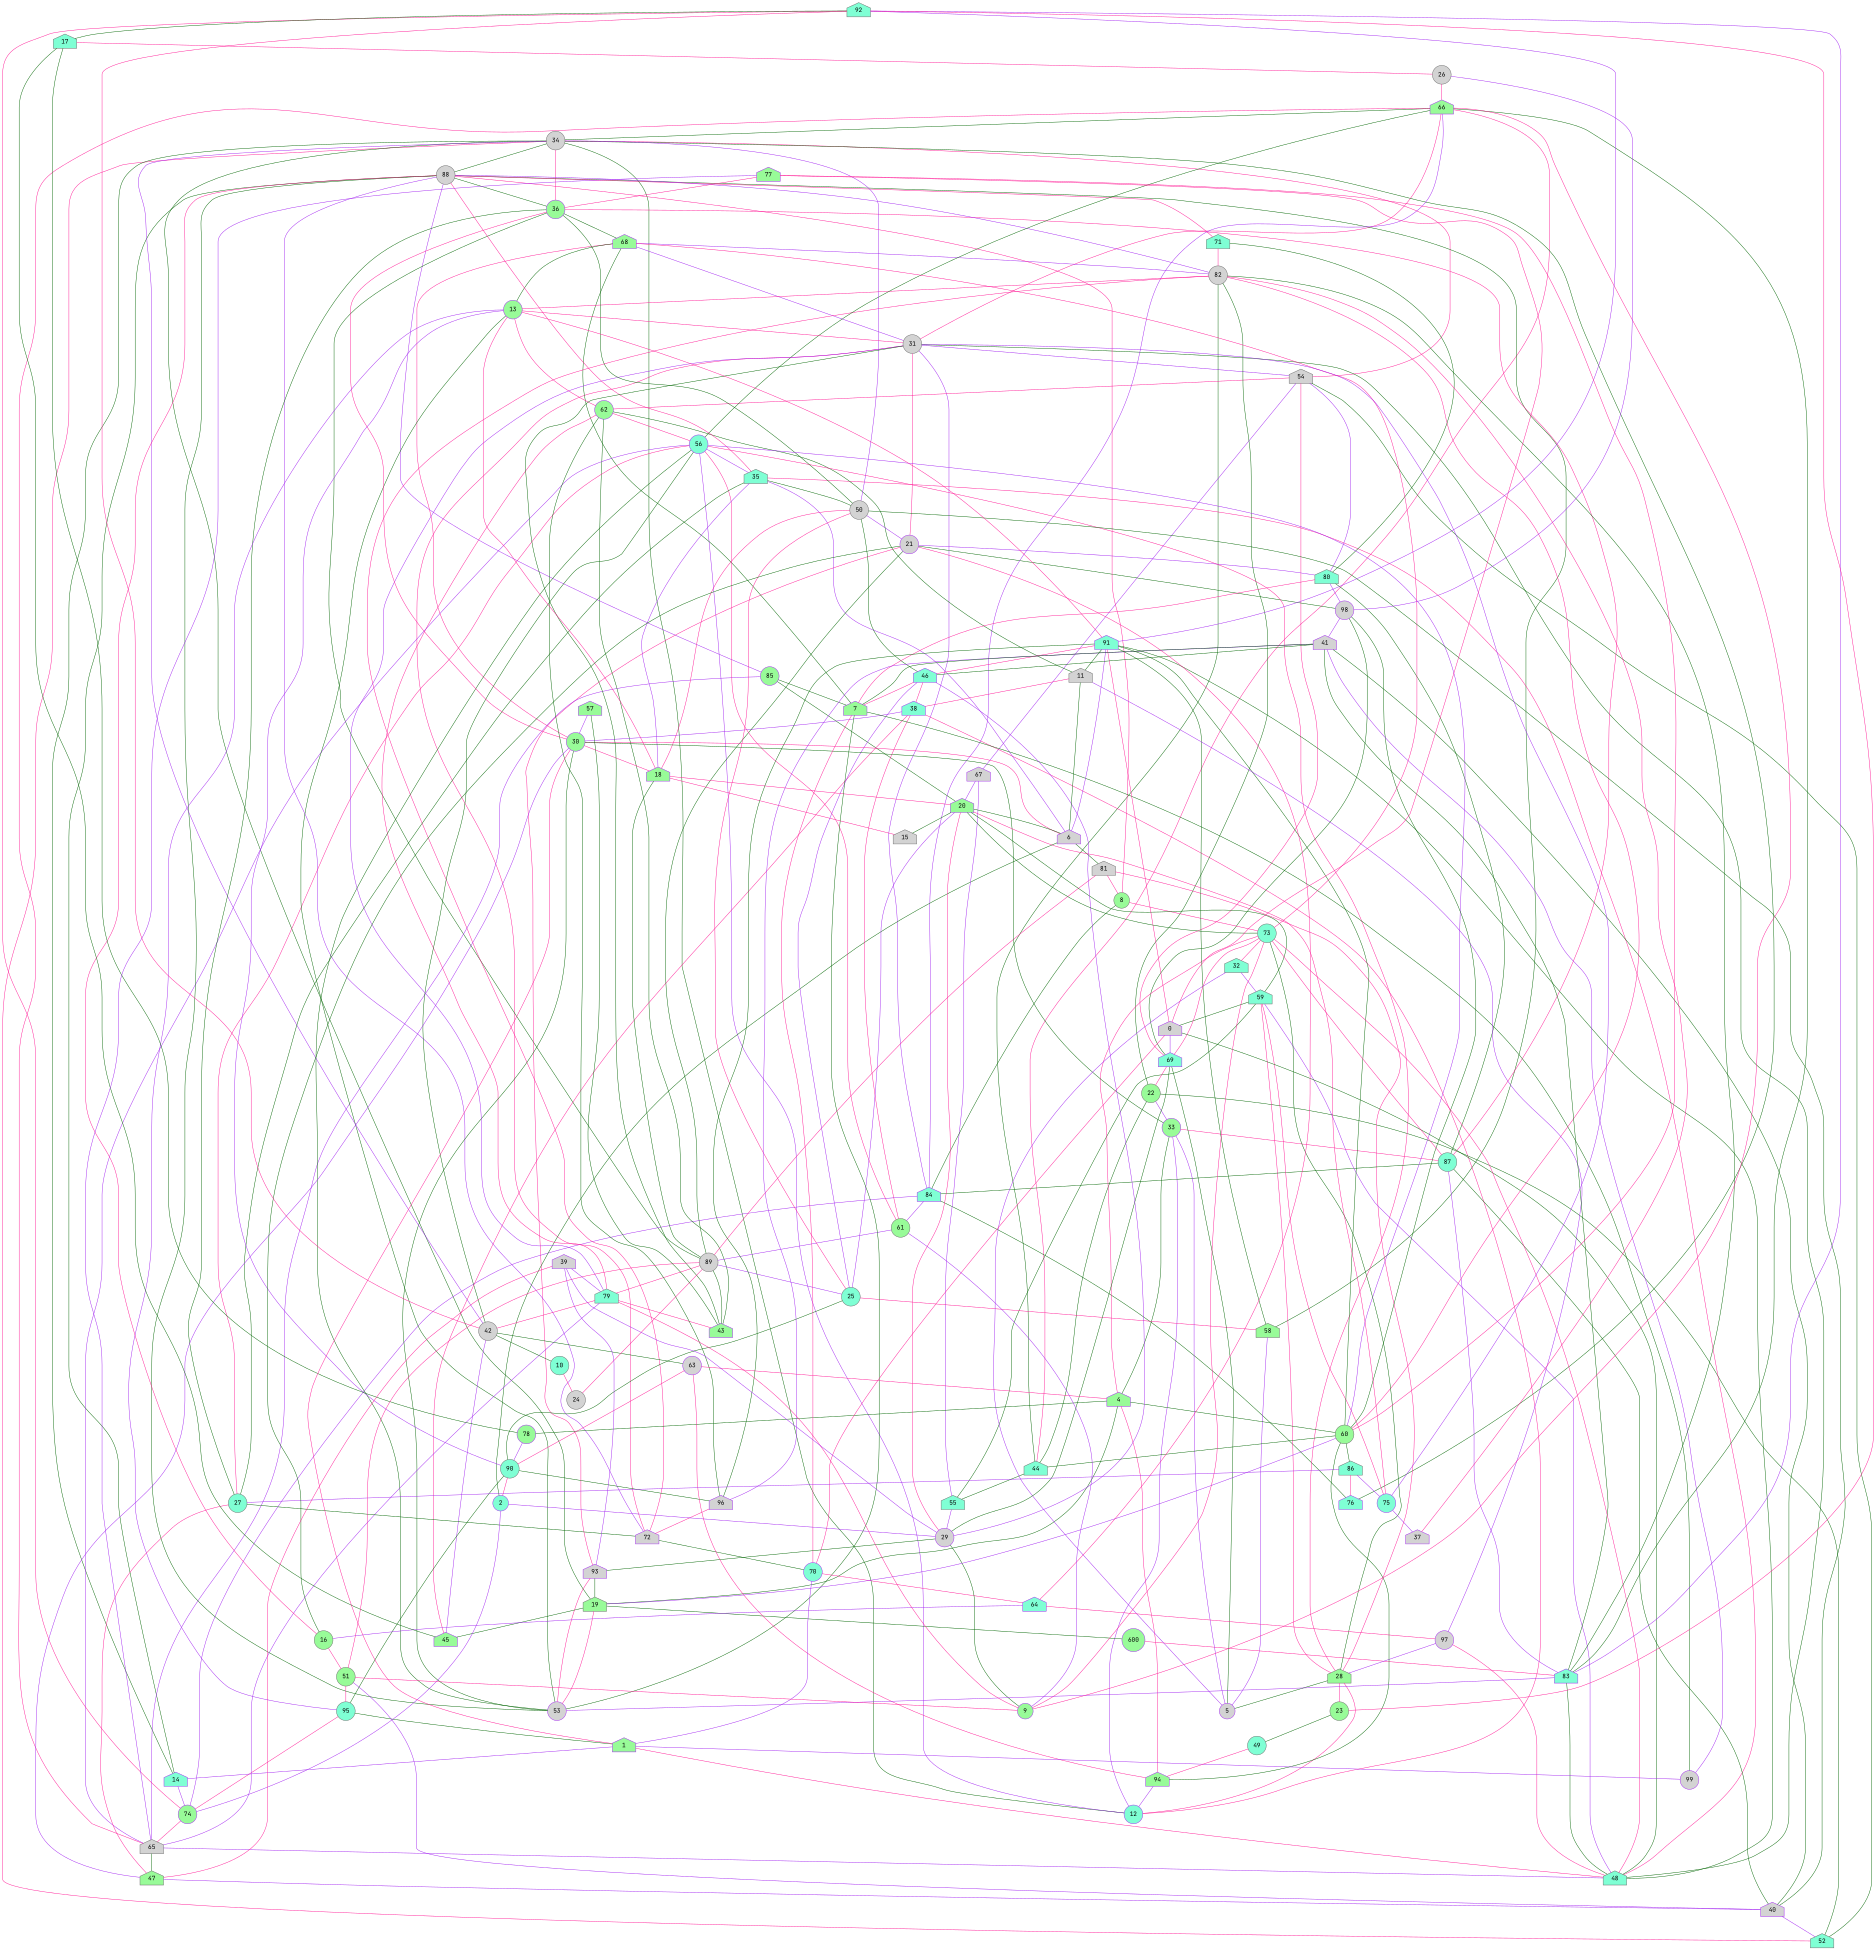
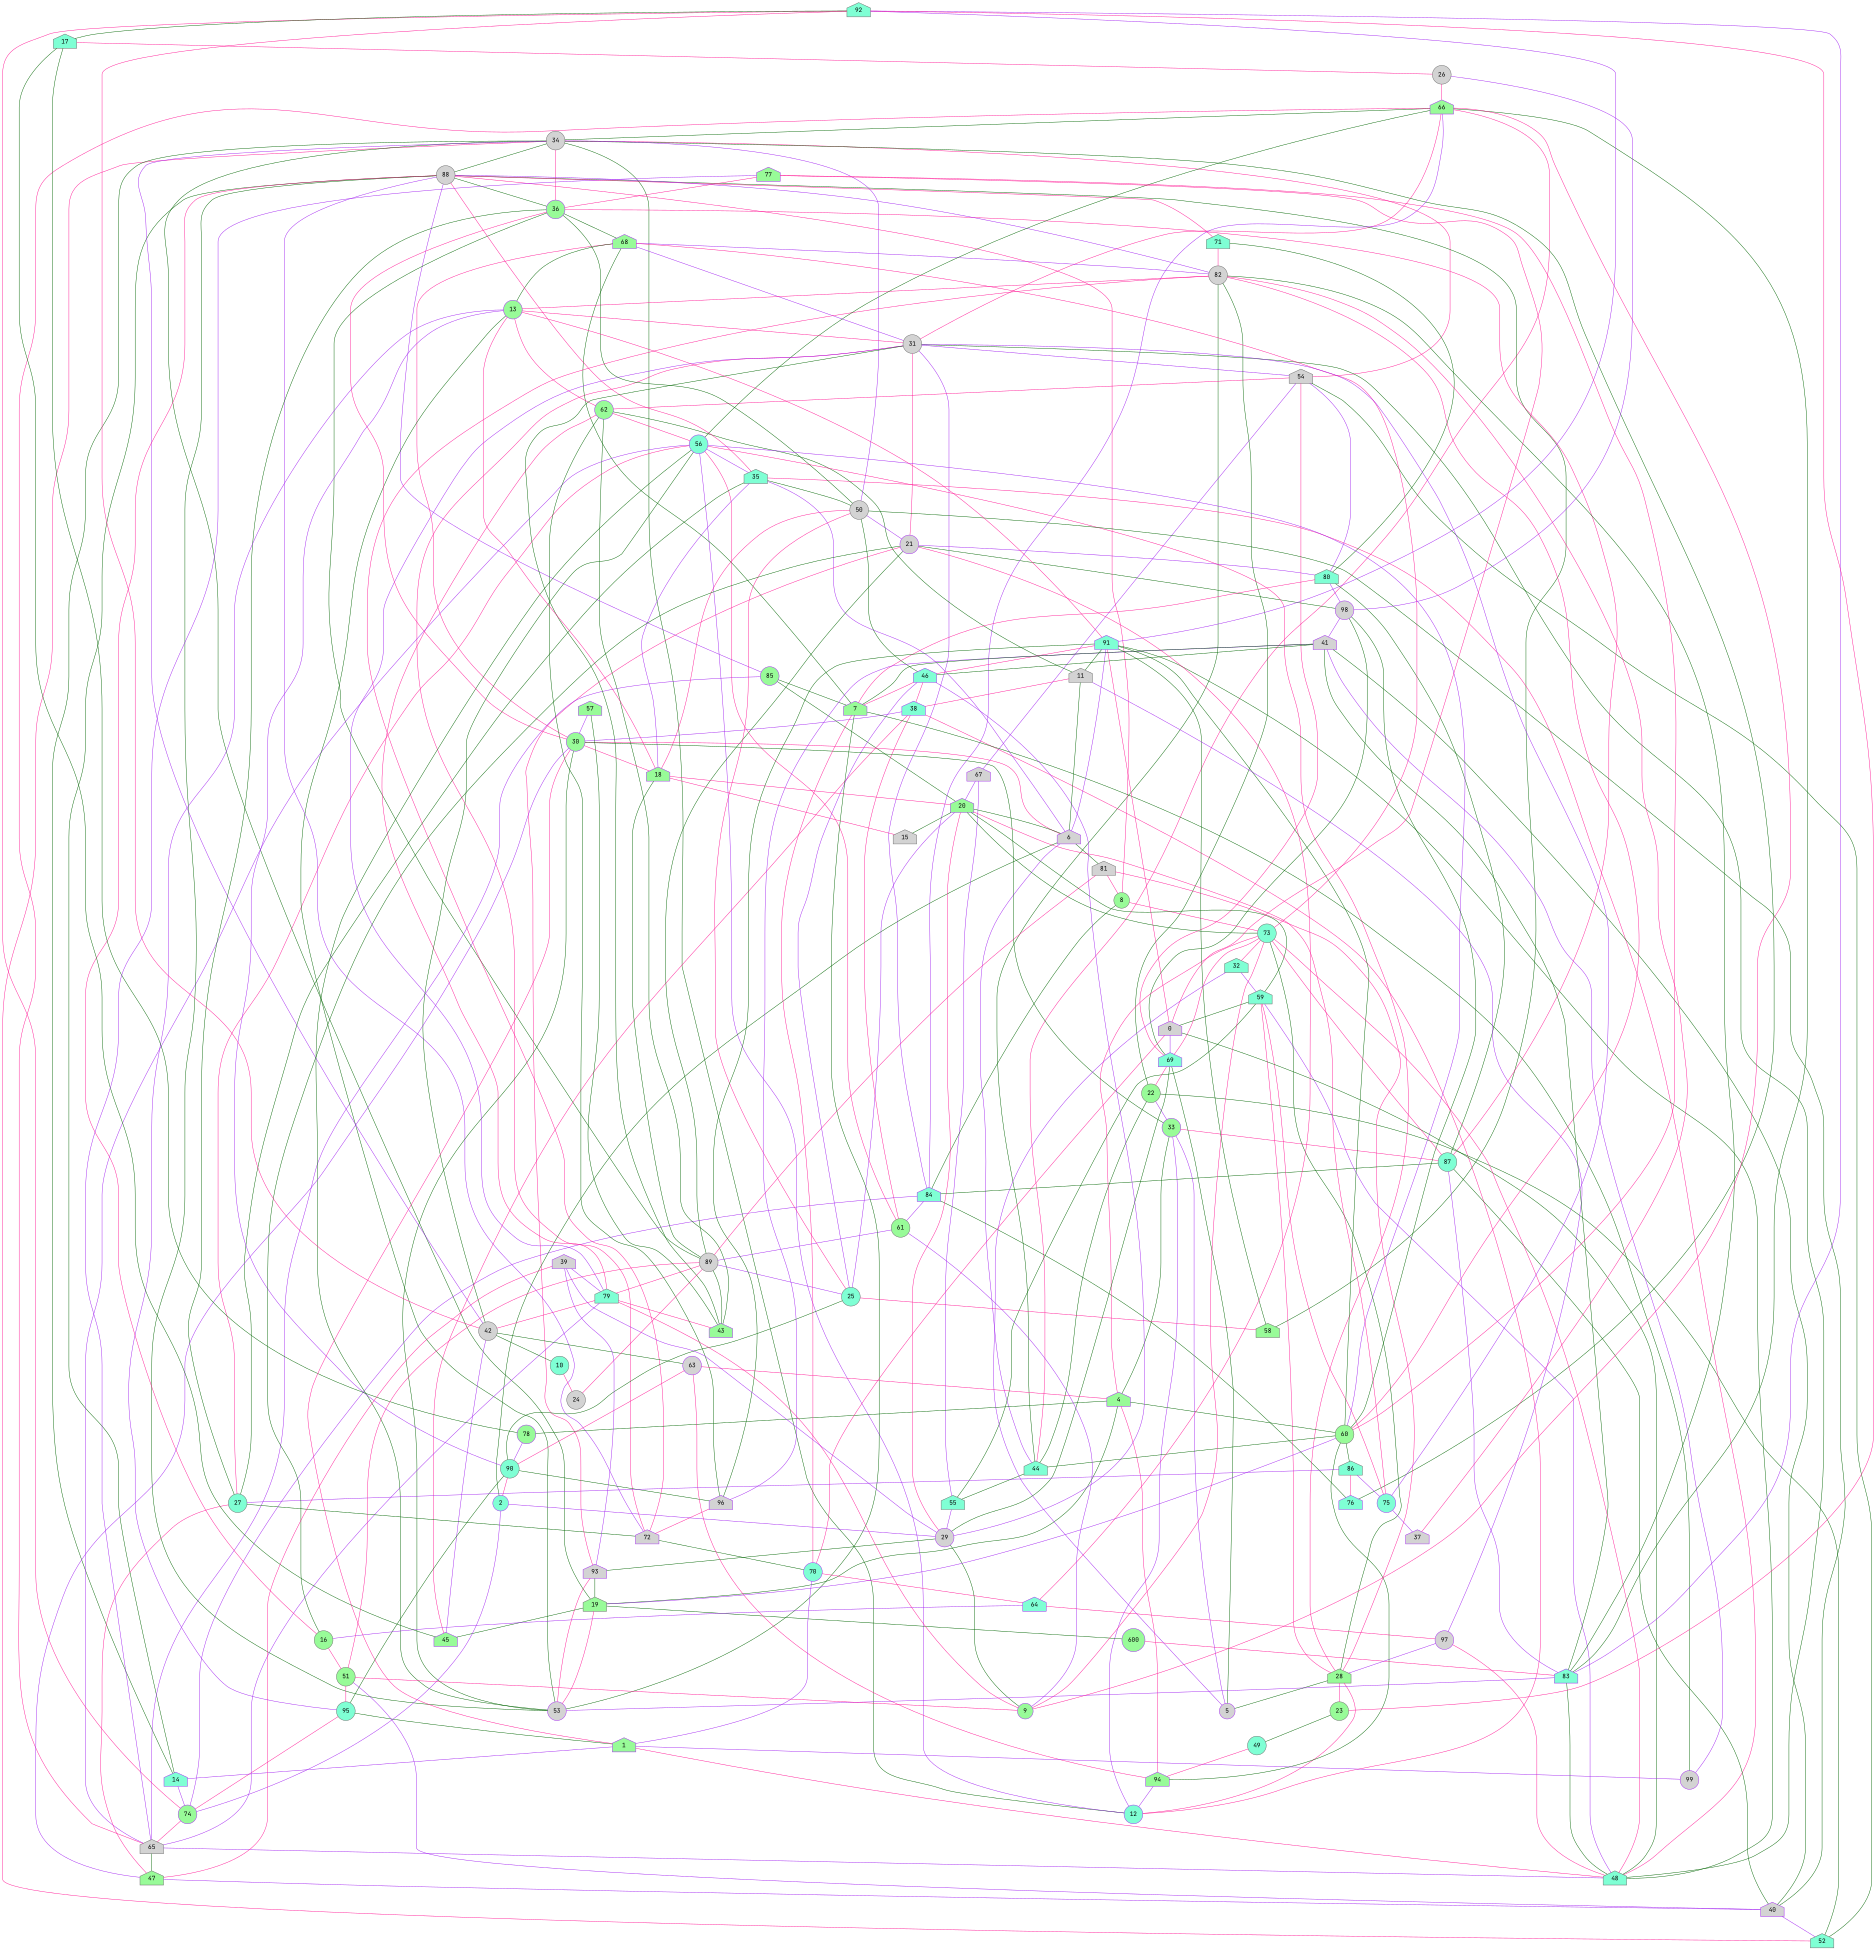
none -> (986, 1144)
(1260, 1525) -> none
